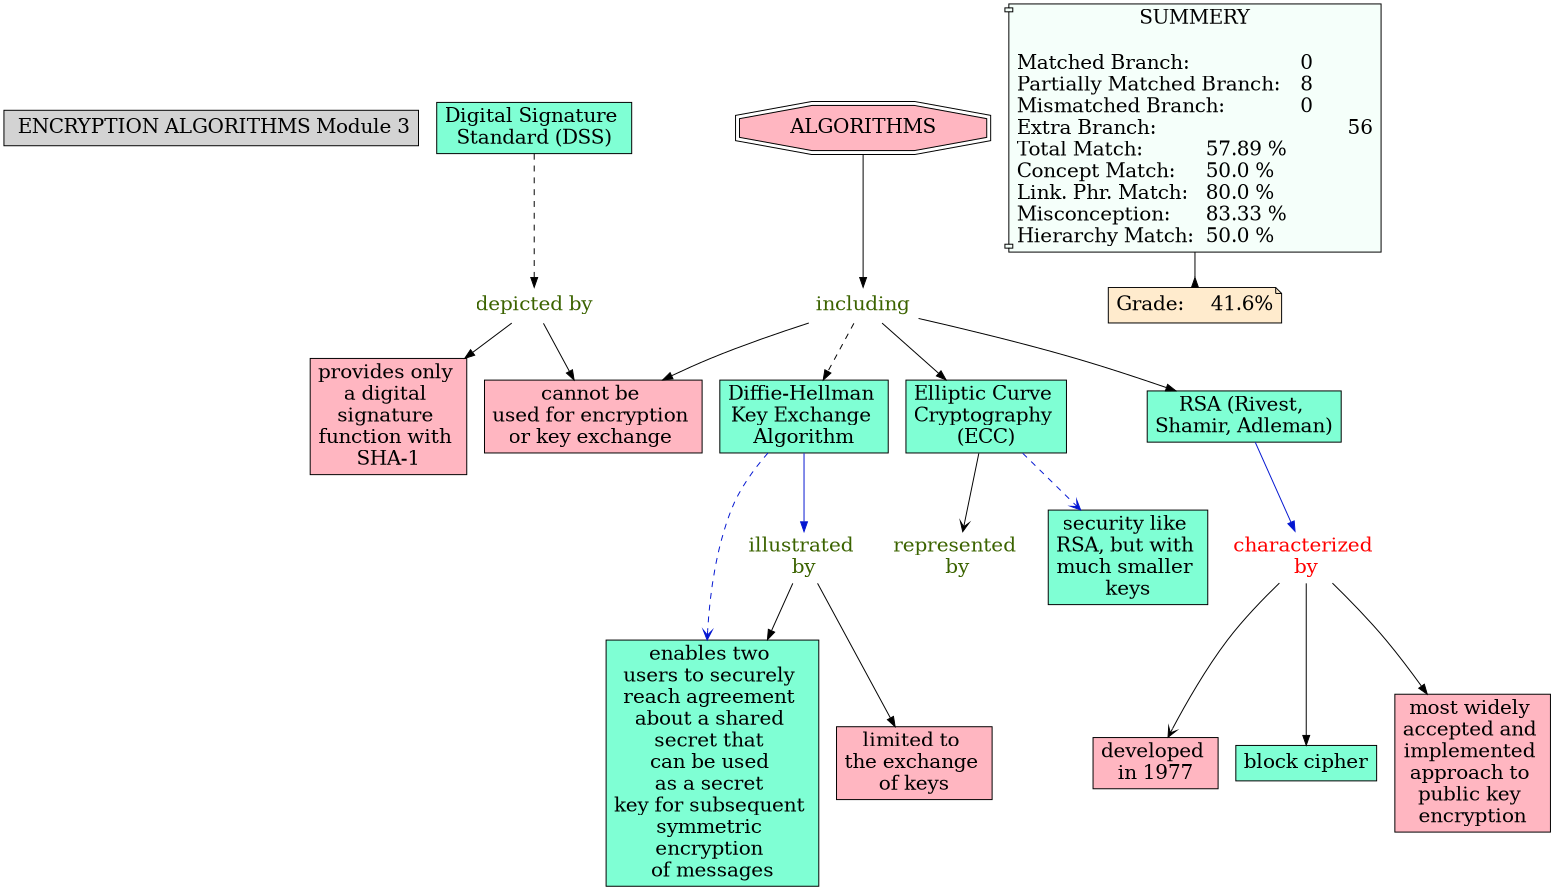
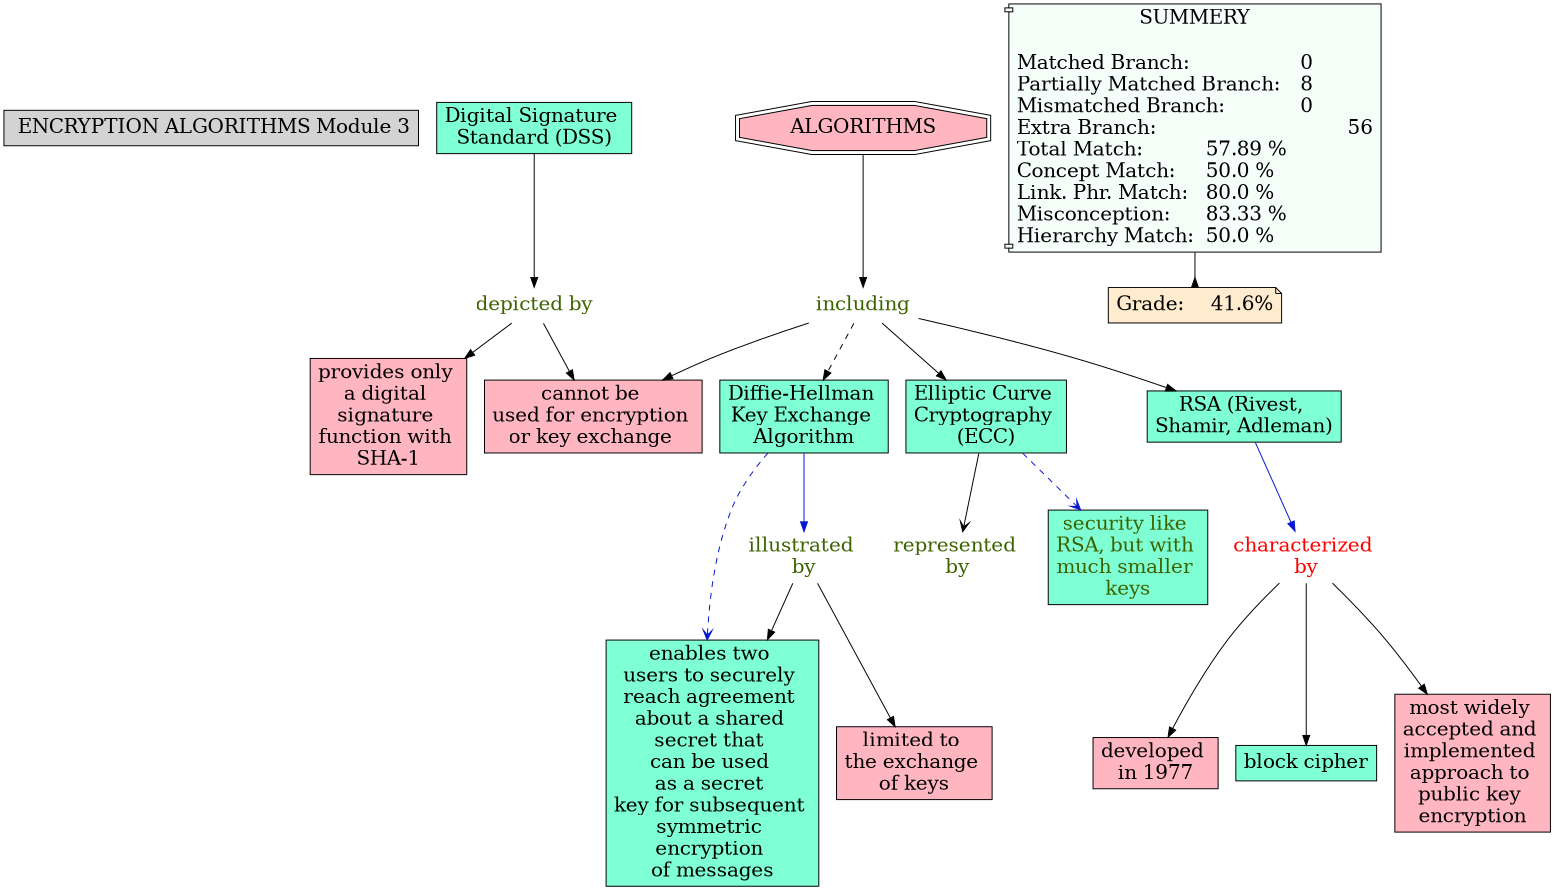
(534, 215) -> (534, 215)
(1128, 557) -> (1128, 557)
(1220, 651) -> (1220, 651)
